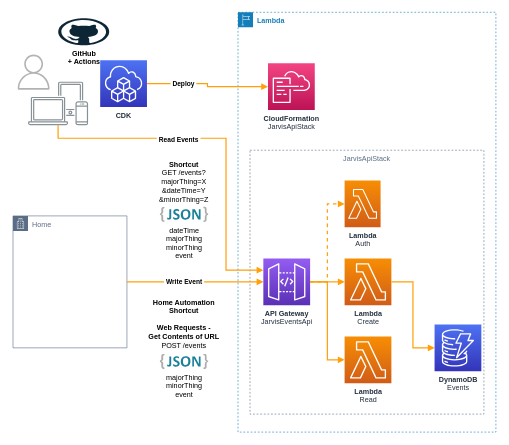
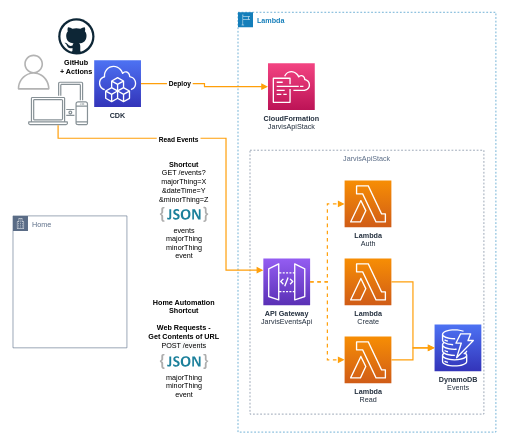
(84, 32) -> (76, 36)
(123, 84) -> (117, 84)
(363, 204) -> (368, 204)
(184, 244) -> (184, 244)
(192, 282) -> none
(333, 282) -> none
(327, 327) -> (327, 327)
none -> (407, 360)
